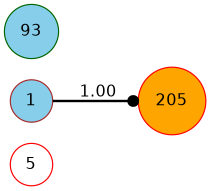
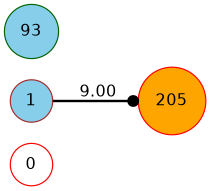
(98, 92) -> (98, 92)
(32, 165) -> (32, 165)
